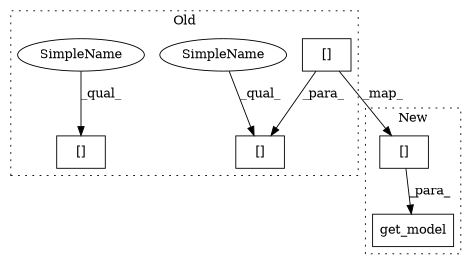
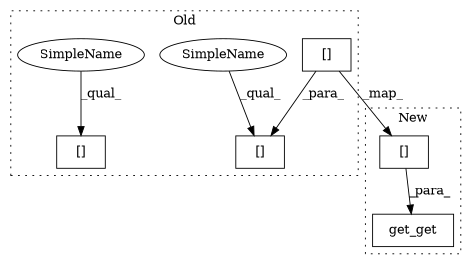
(413, 230) -> (413, 230)
